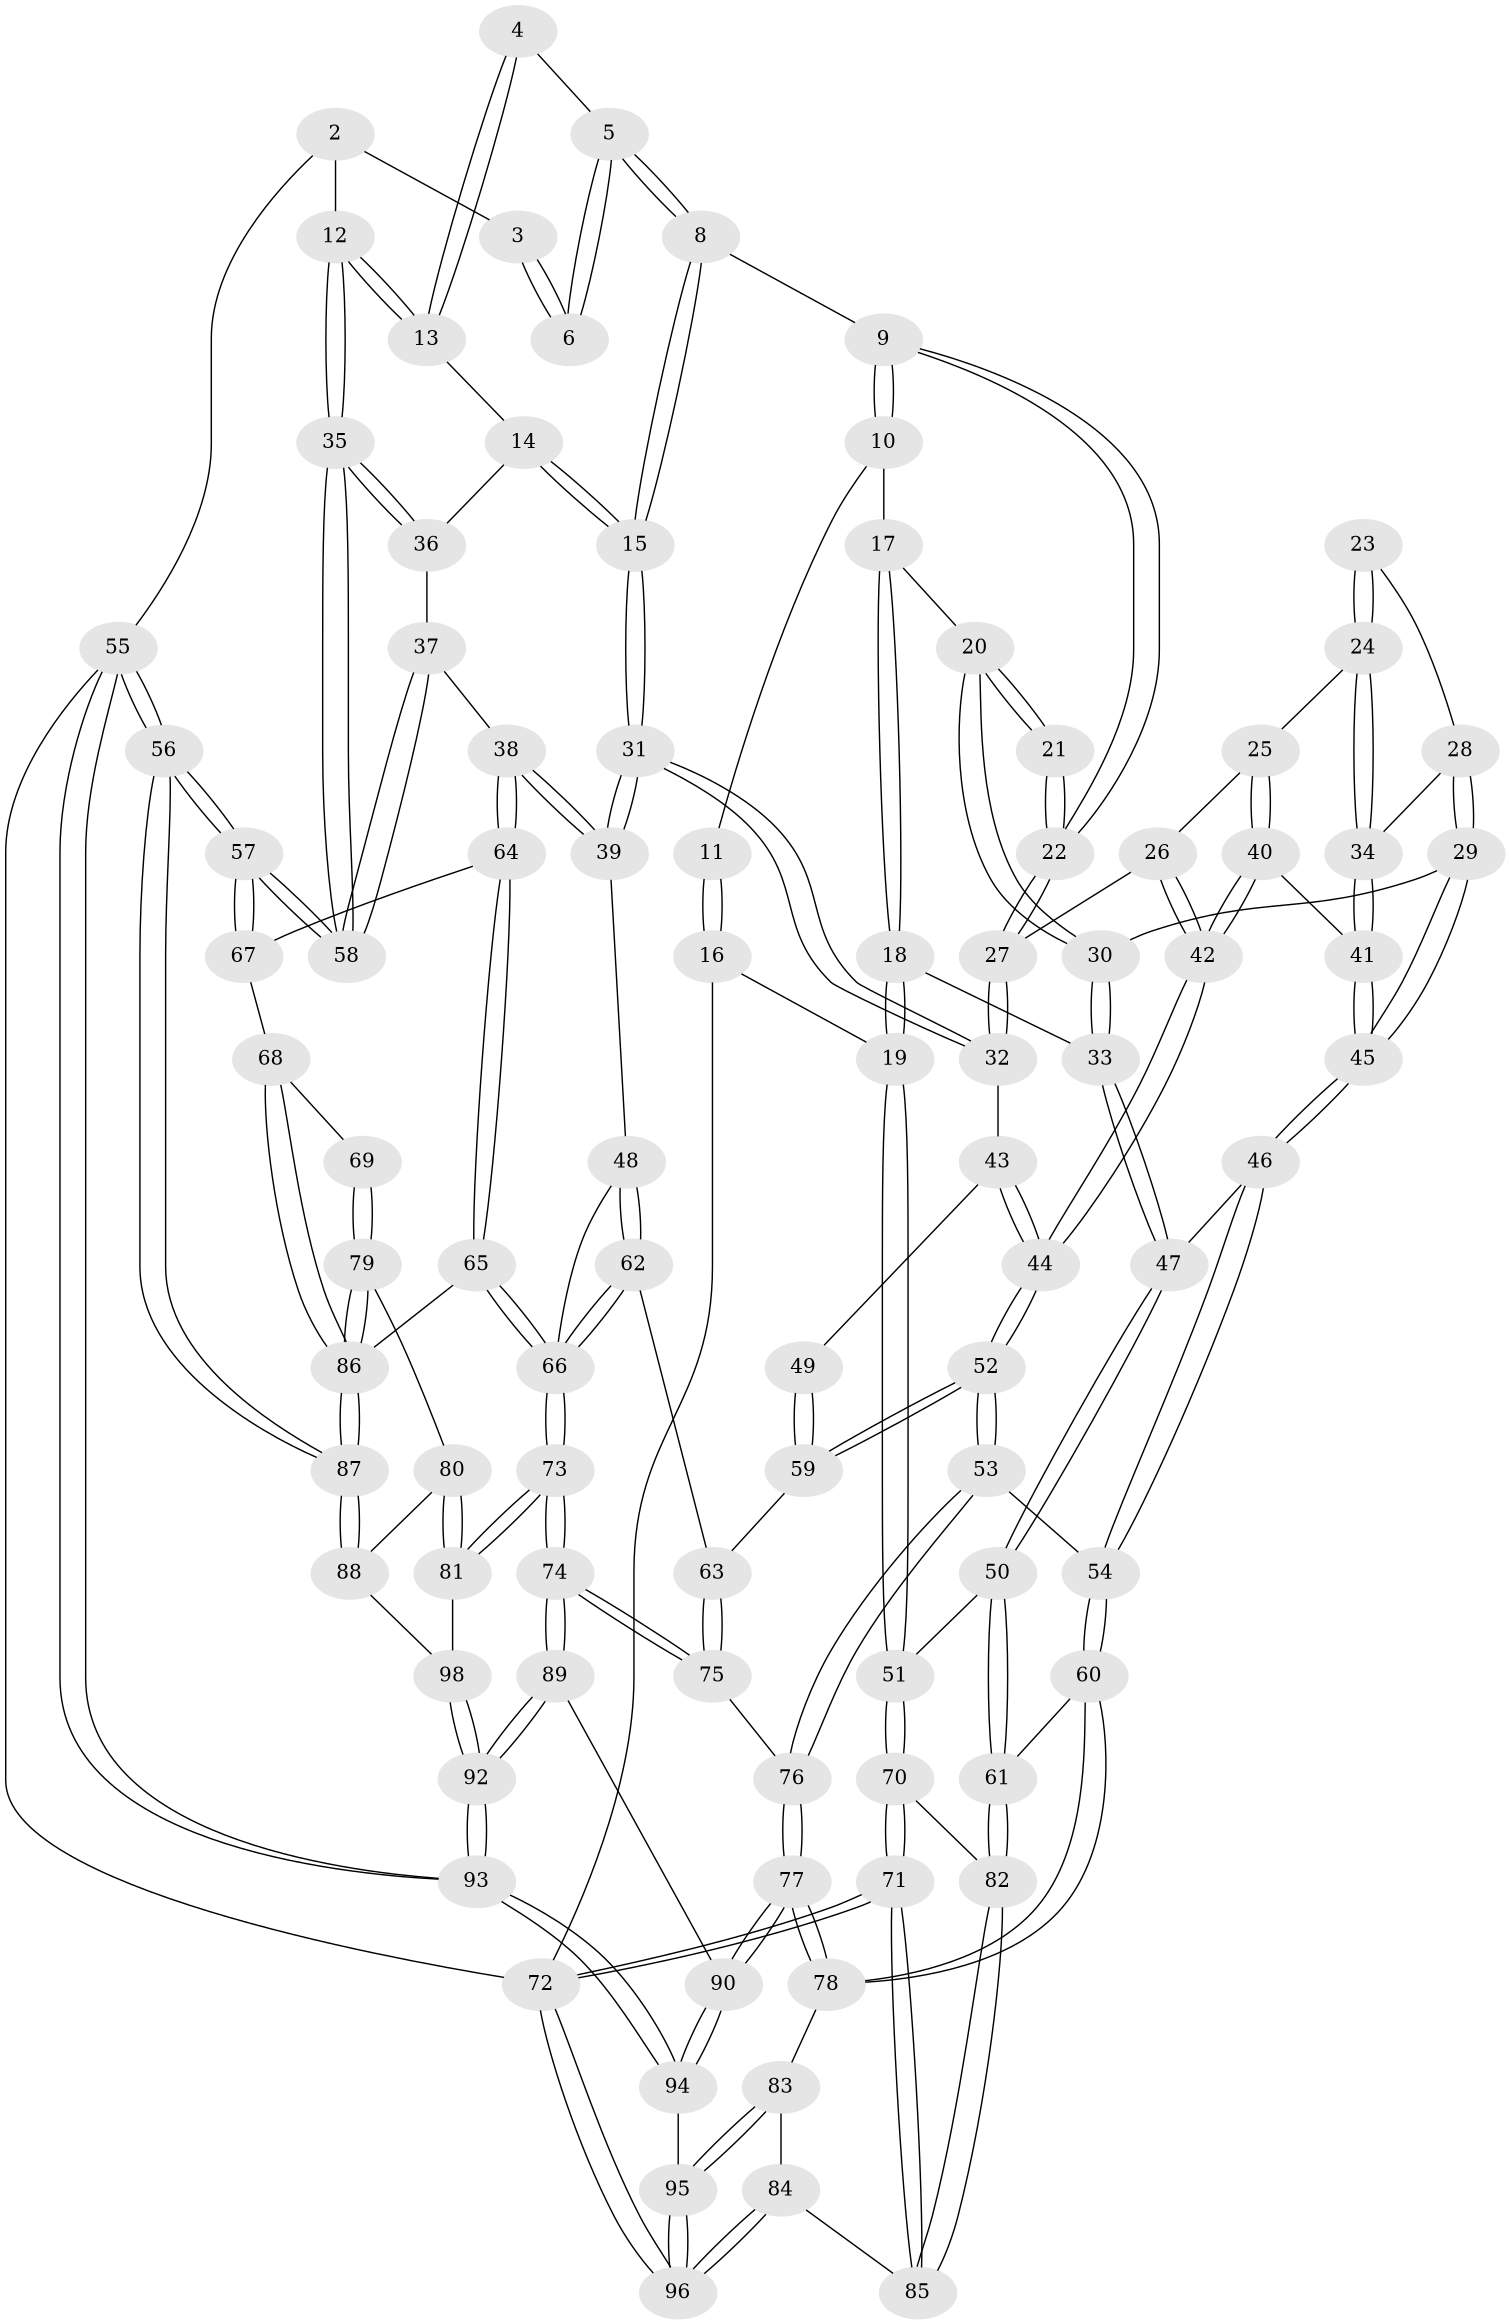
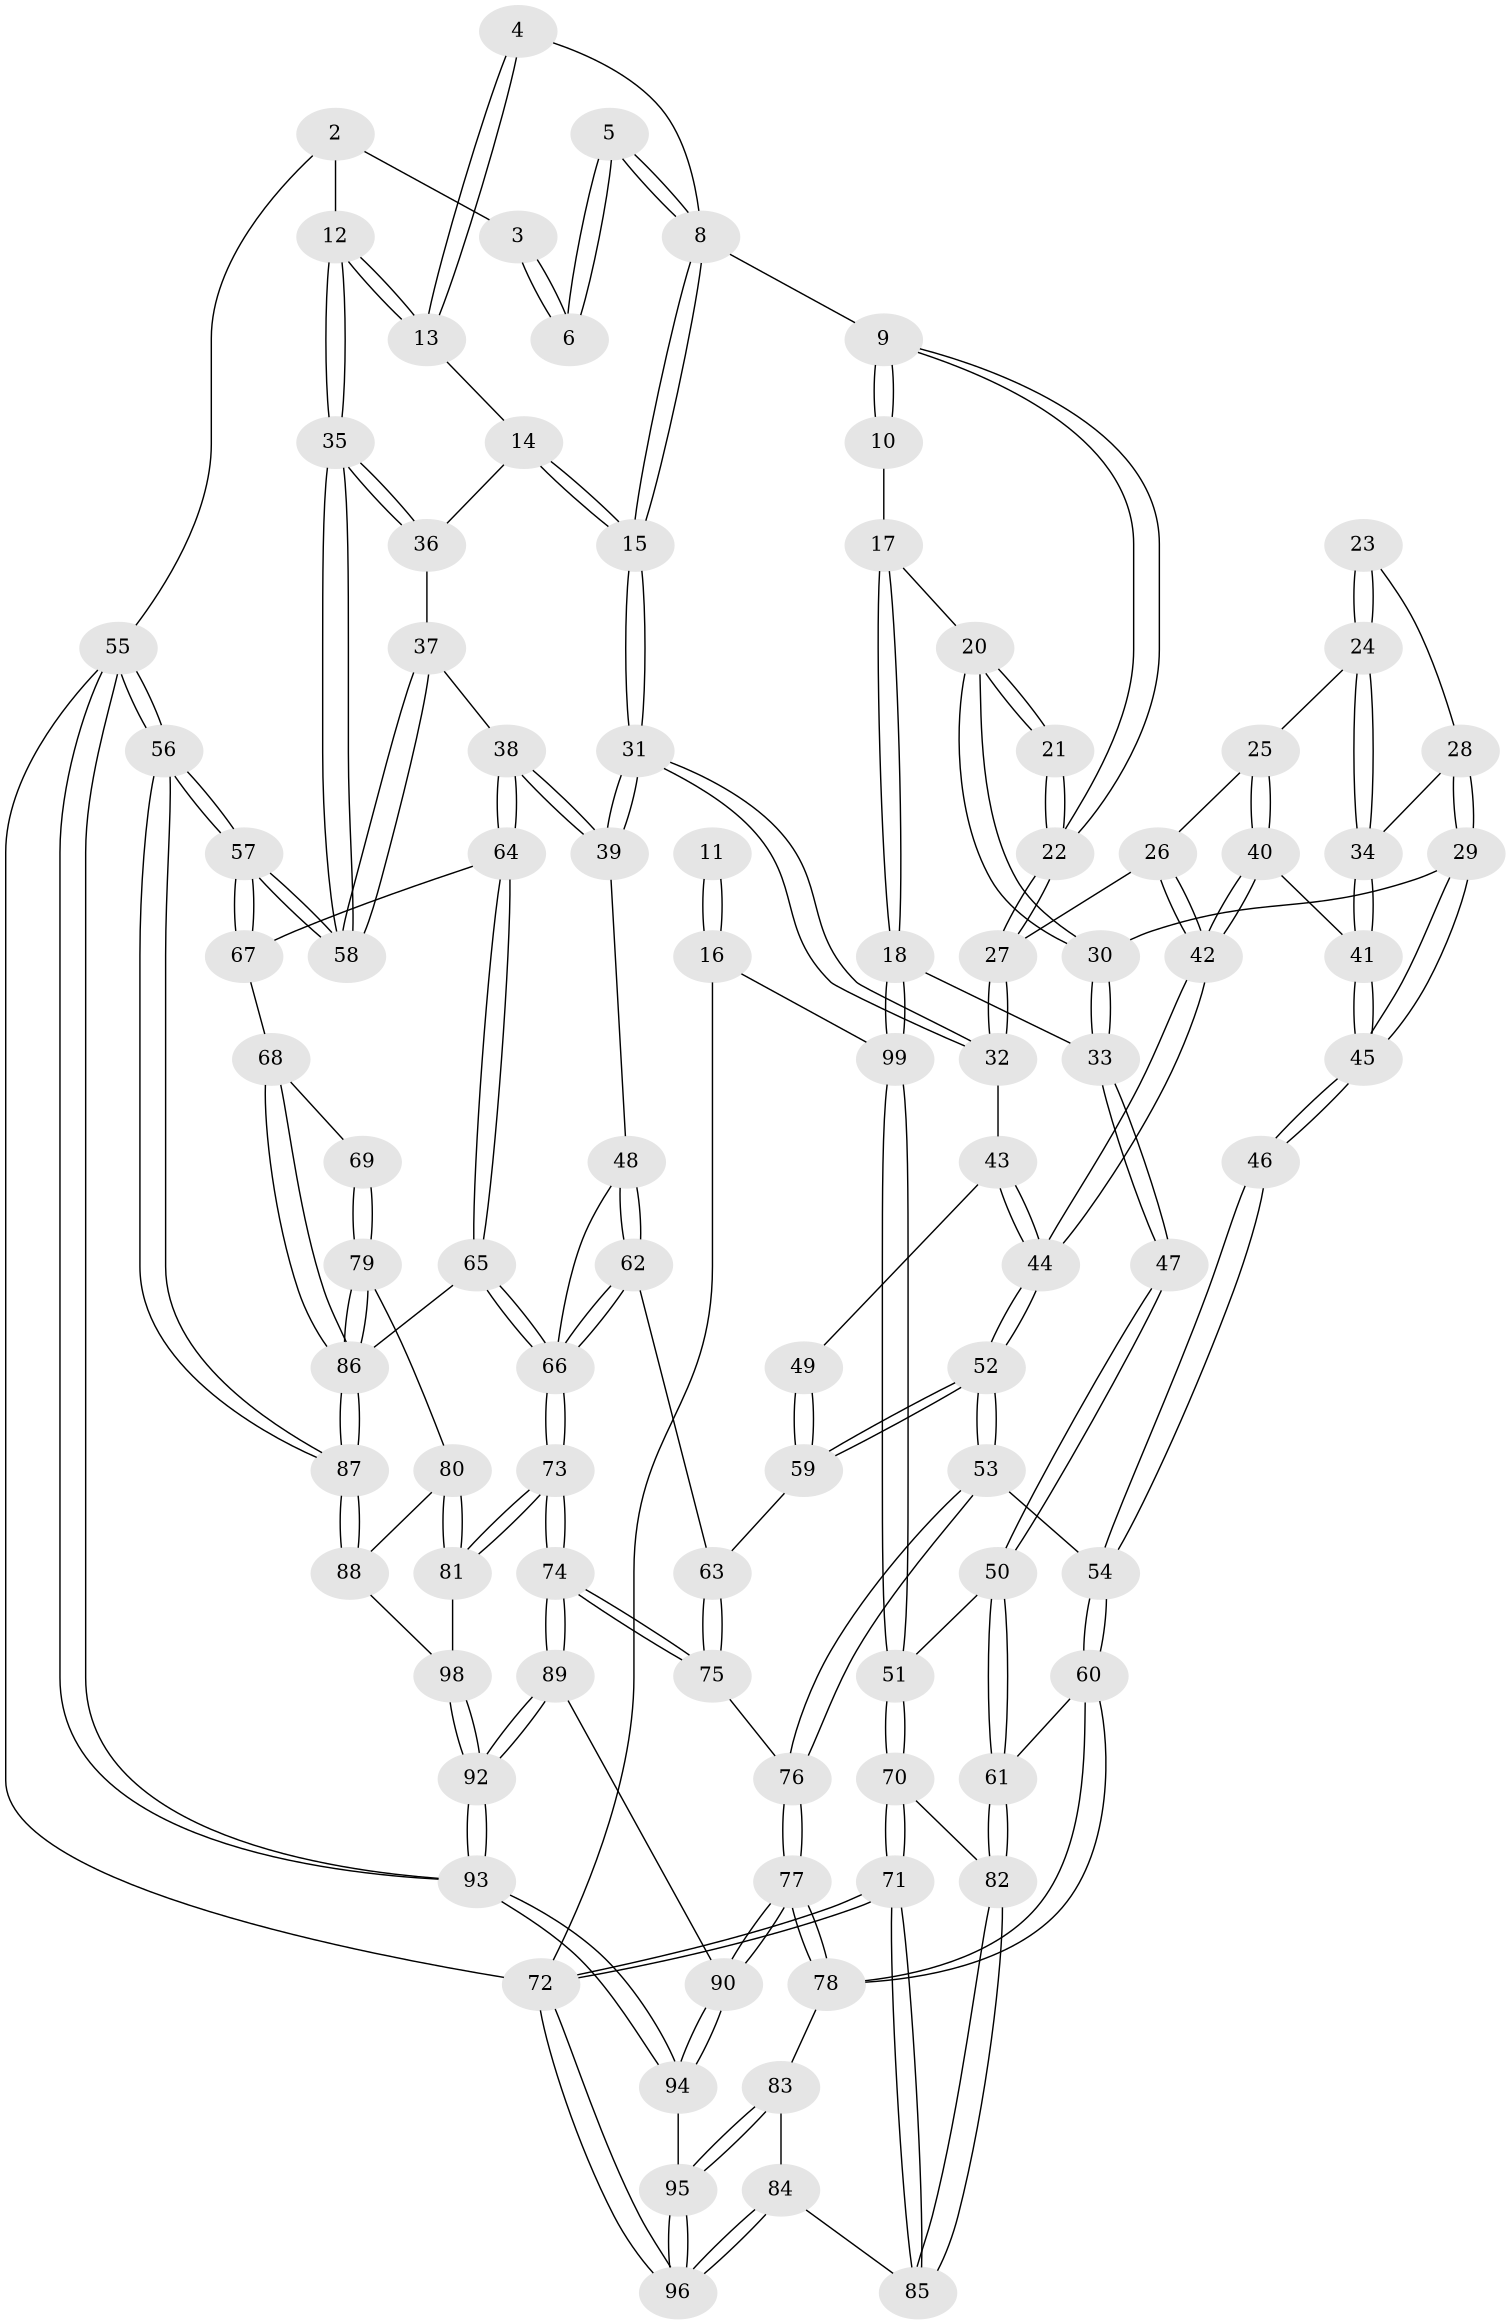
(564, 83) -> (655, 102)
(780, 642) -> none
(895, 1059) -> (895, 1059)
(1215, 1214) -> none
